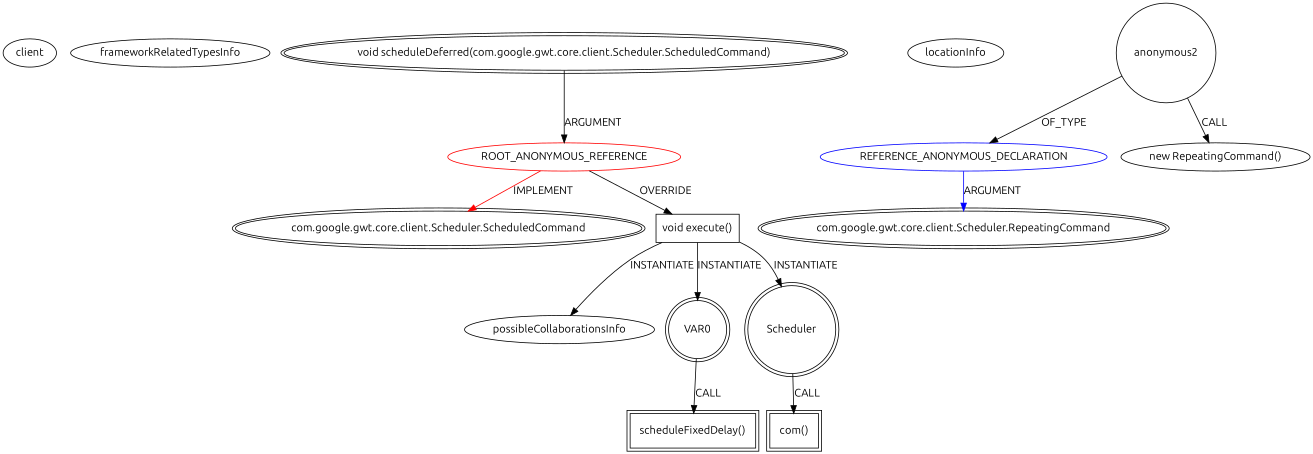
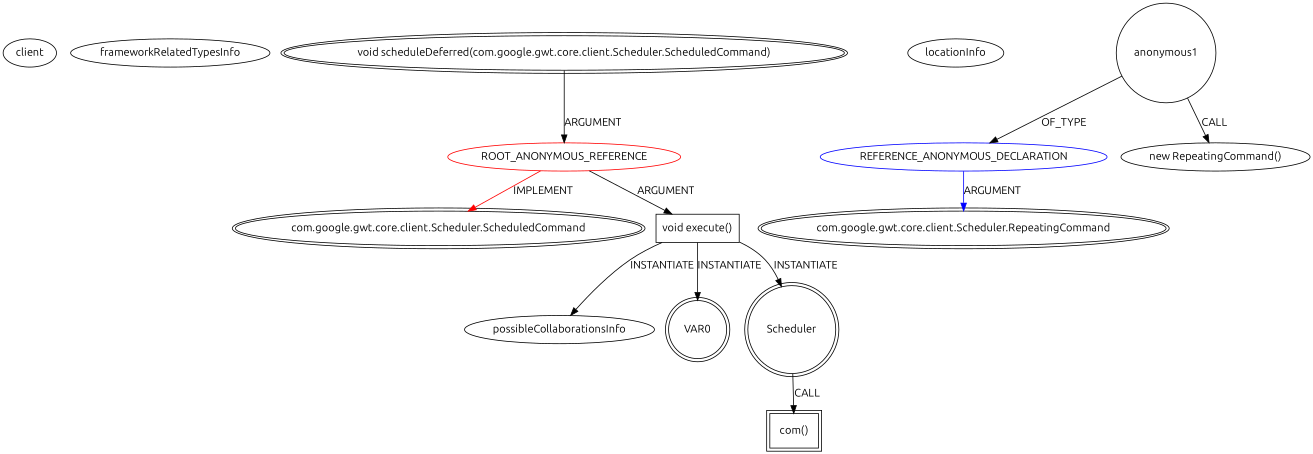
(1166, 53) -> (1166, 53)
(666, 191) -> (666, 191)
(693, 431) -> none
